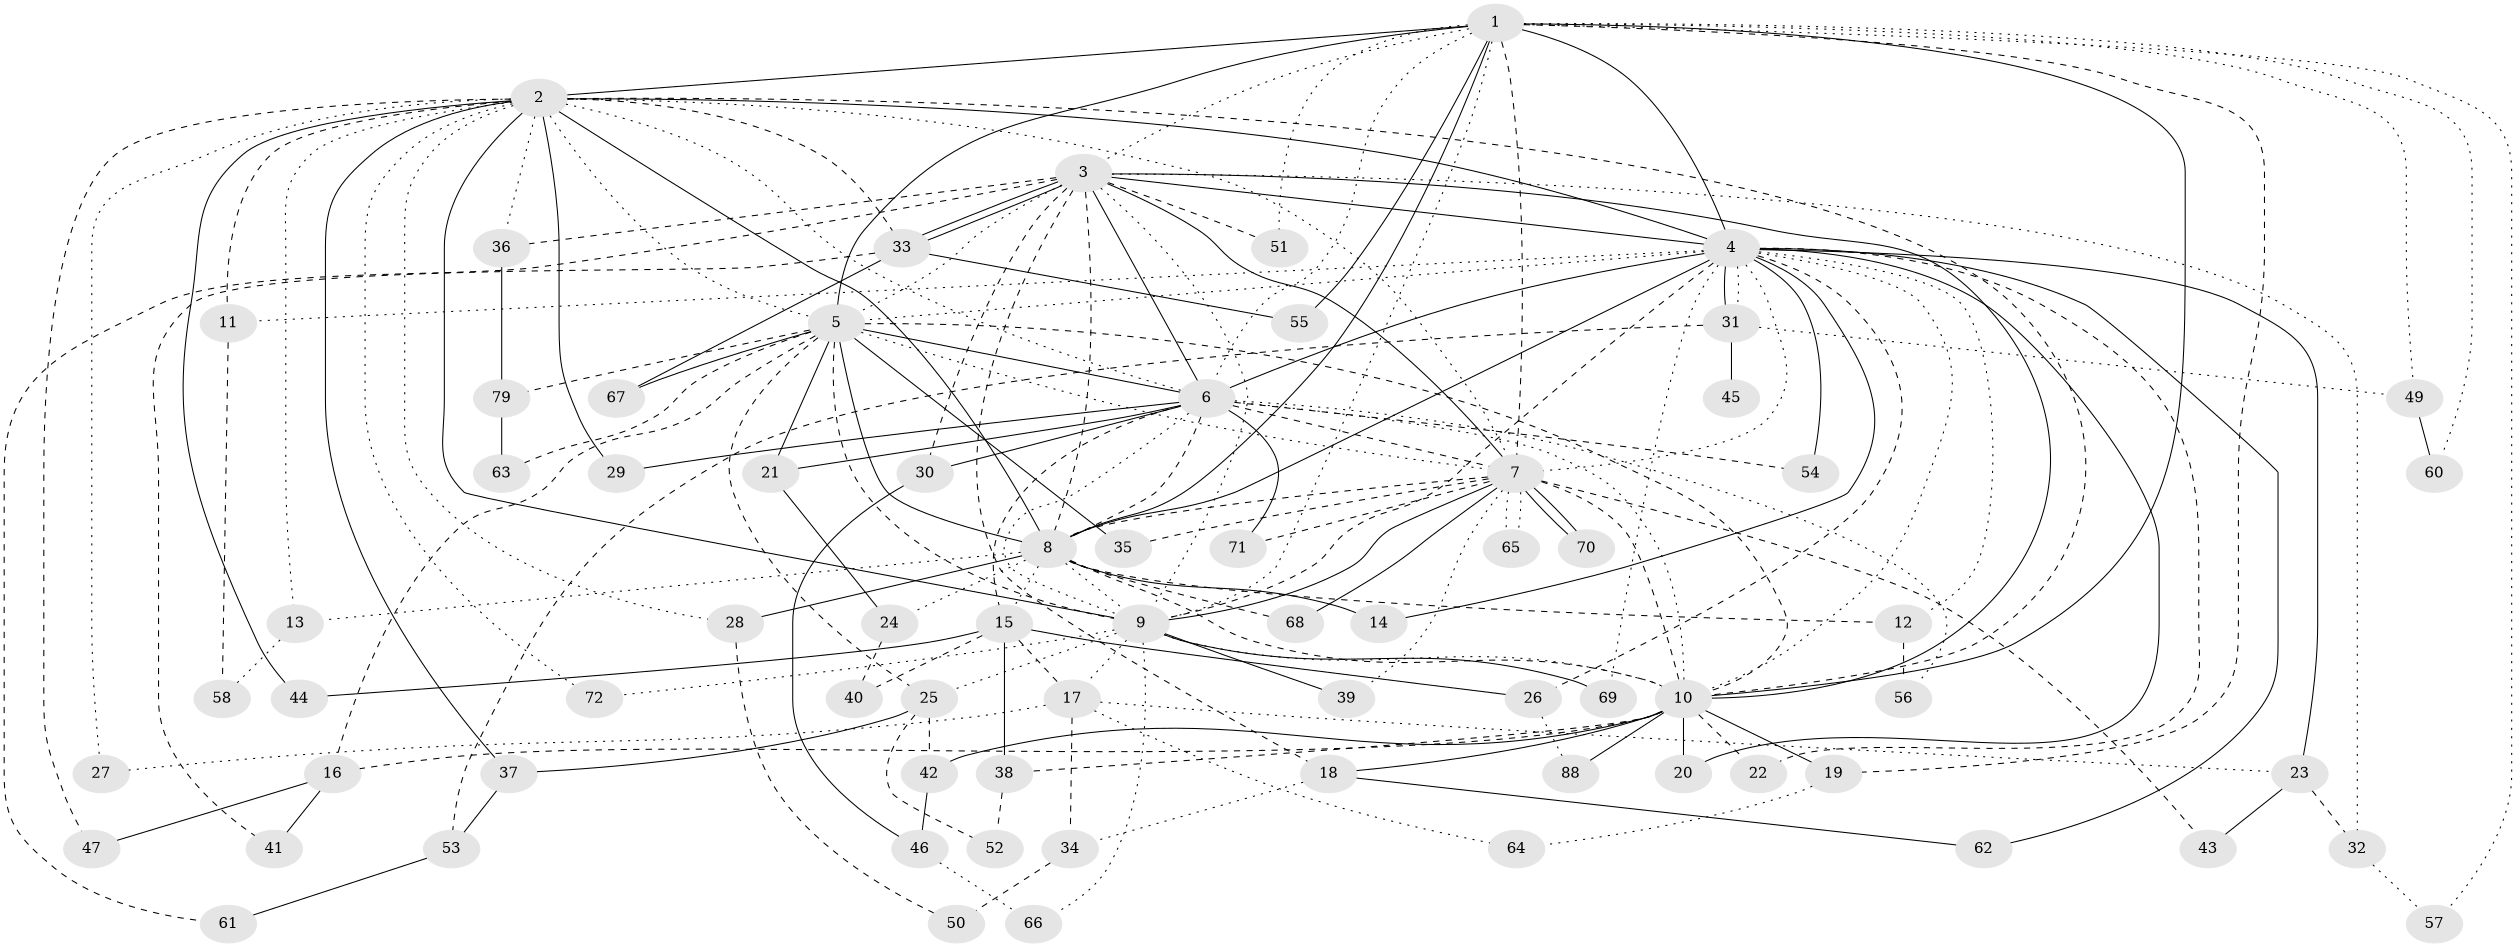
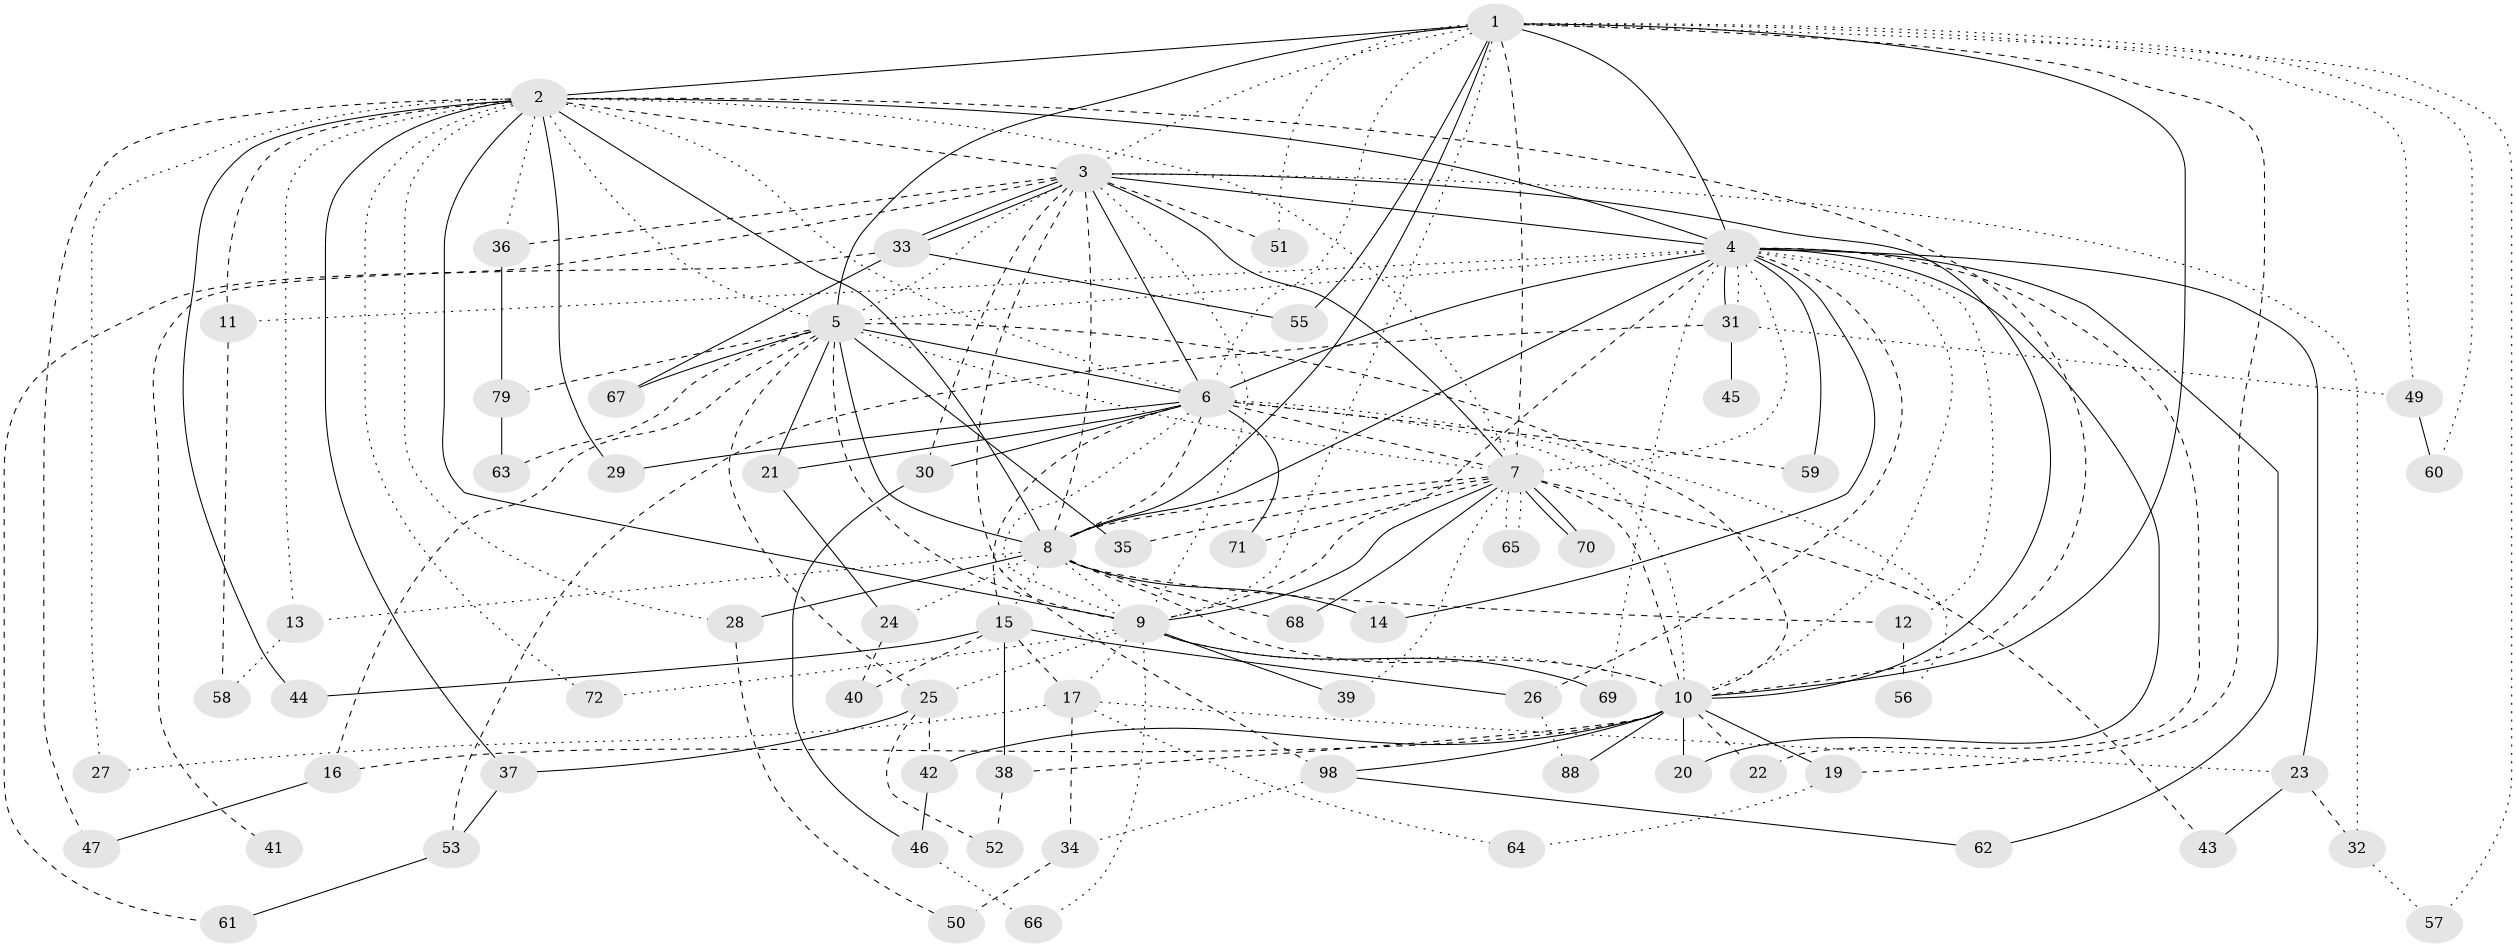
(749, 125) -> (811, 136)
(1811, 474) -> (1811, 474)
(1329, 774) -> (1329, 774)
(304, 812) -> none
